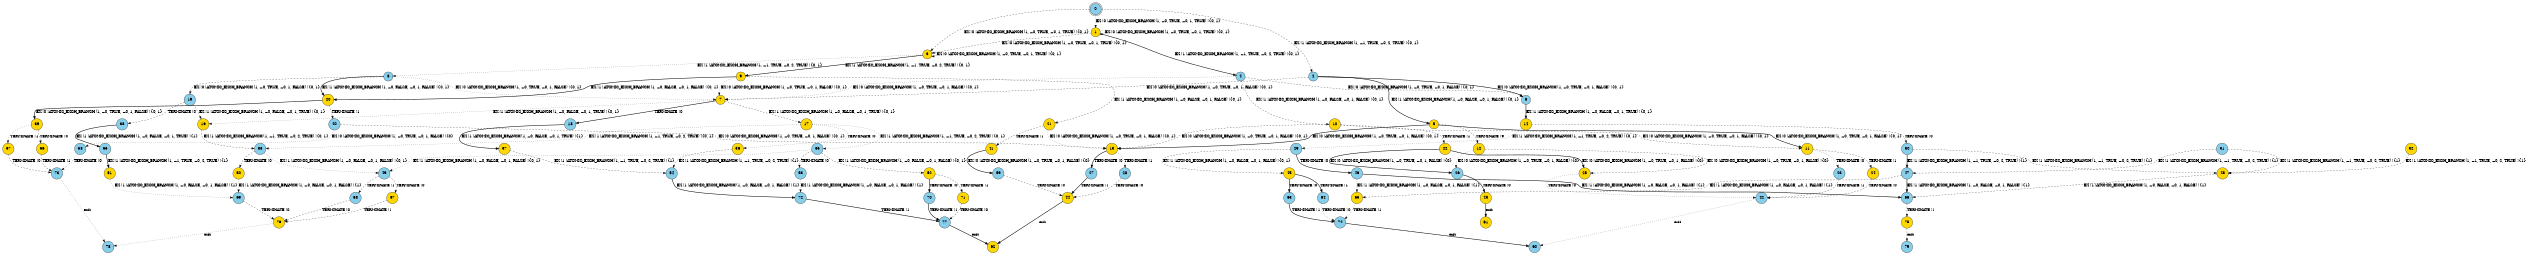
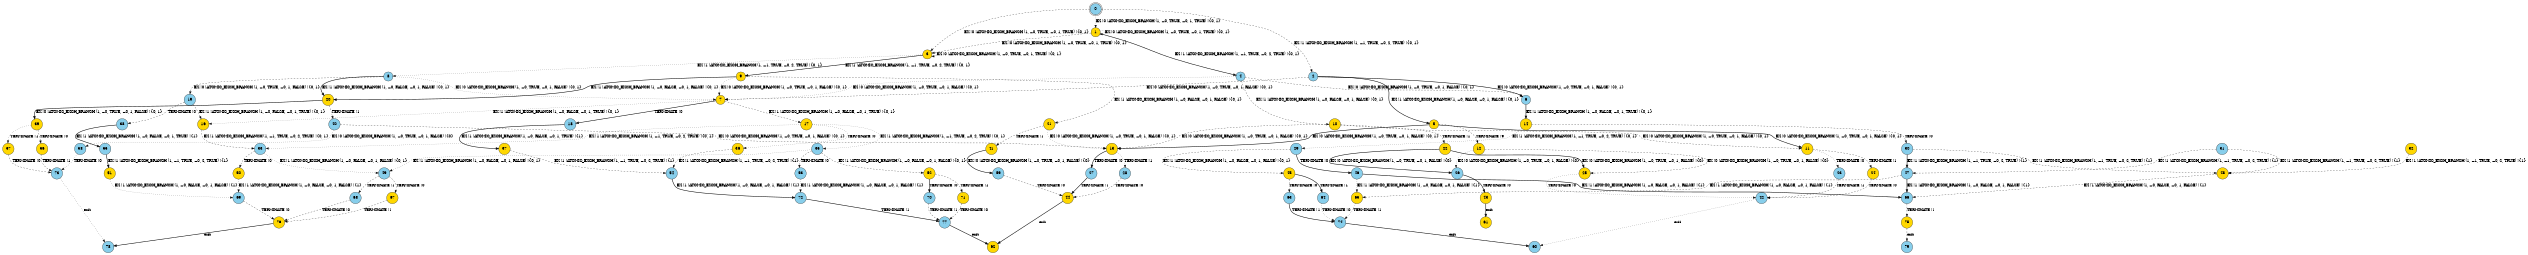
(1289, 184) -> (1289, 184)
(930, 213) -> (930, 213)
(195, 235) -> (195, 235)
